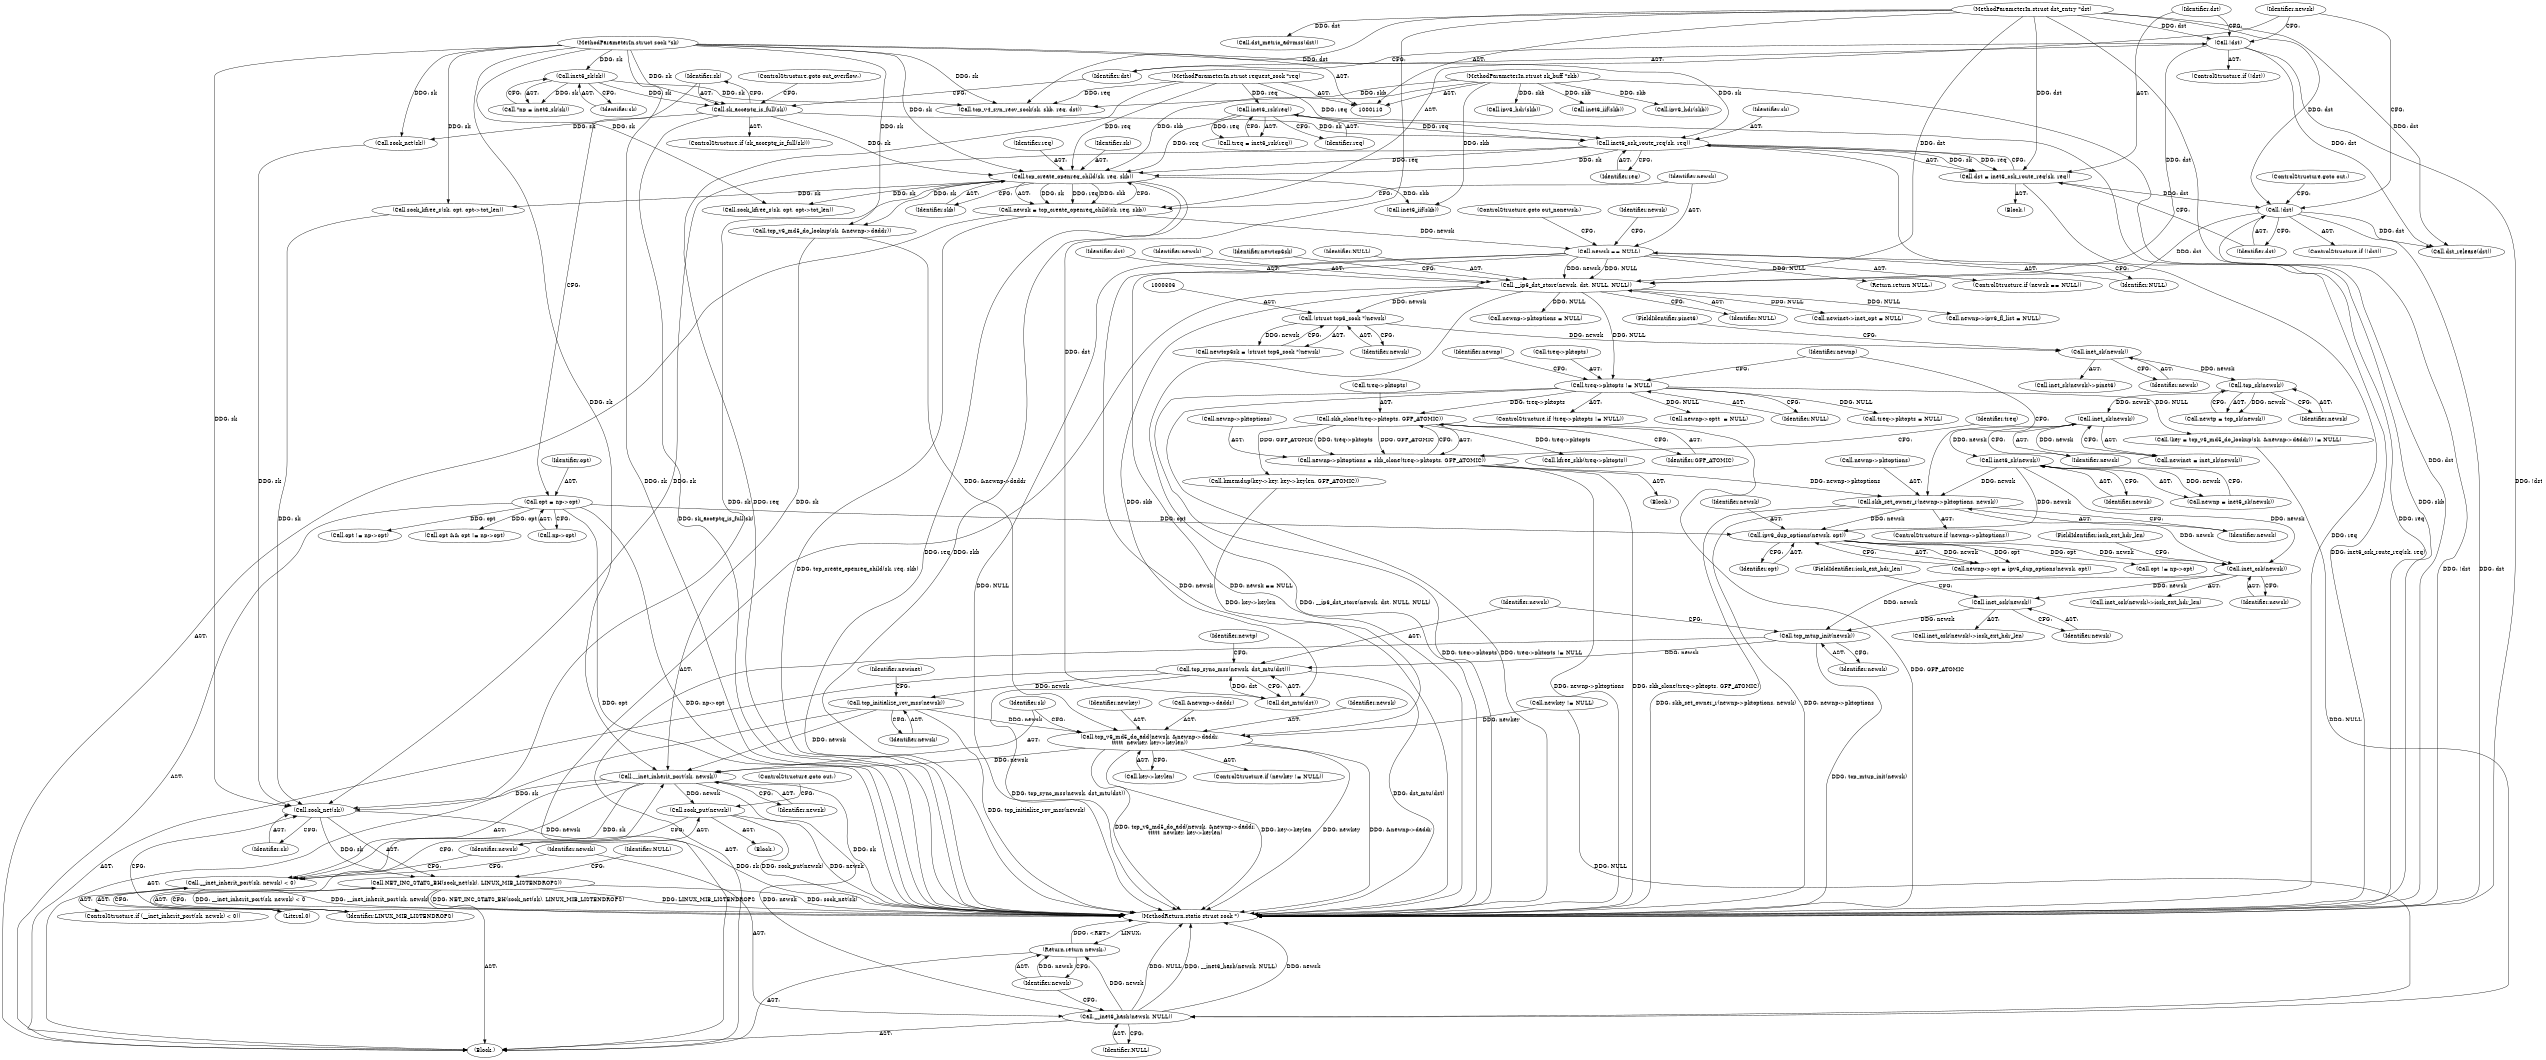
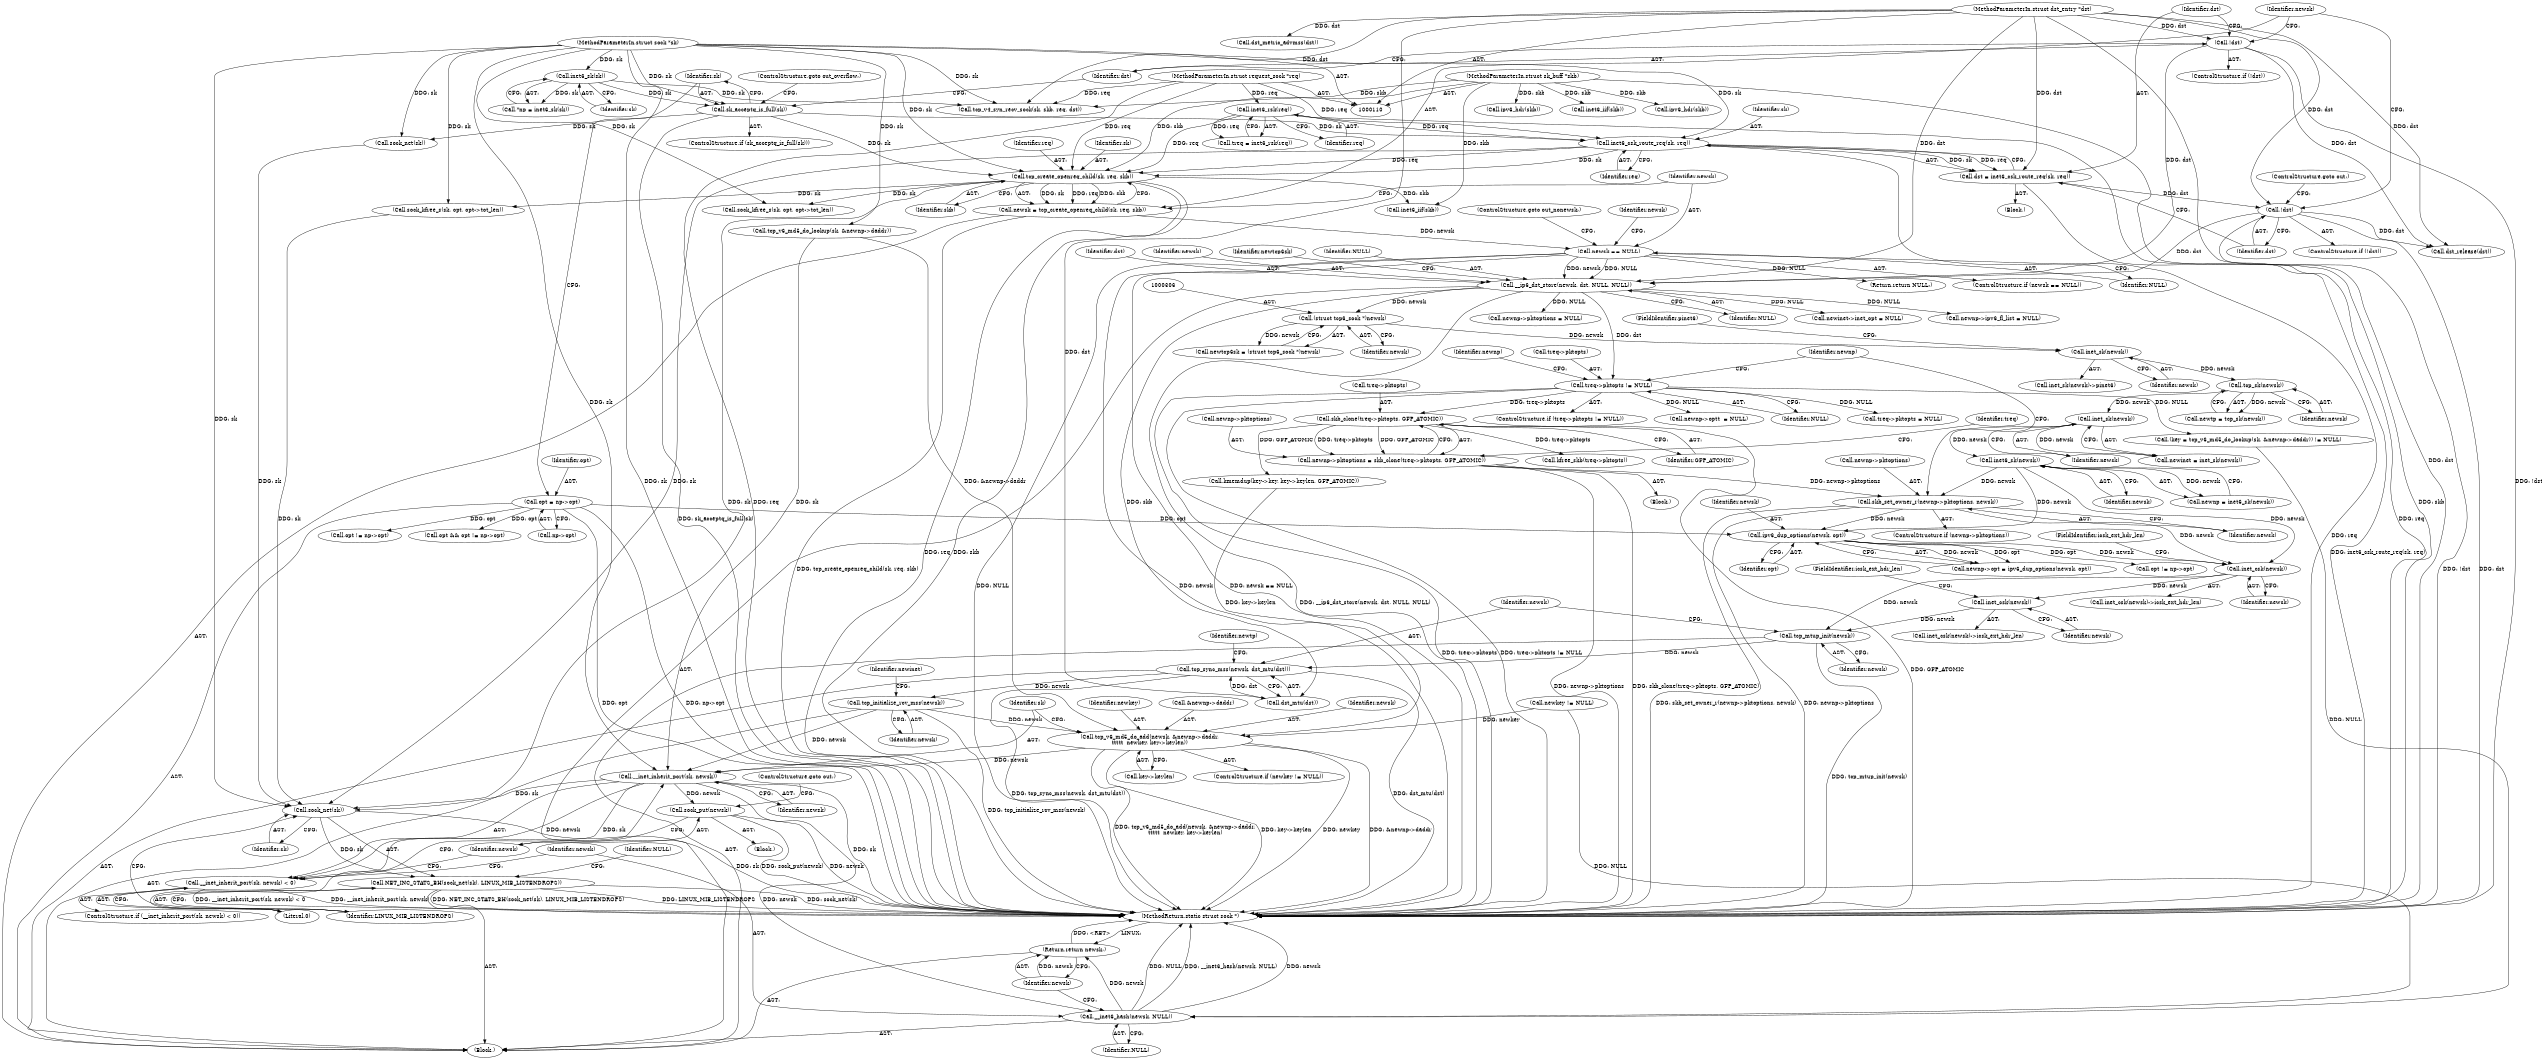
(929, 194) -> none
(1629, 336) -> (1629, 336)
